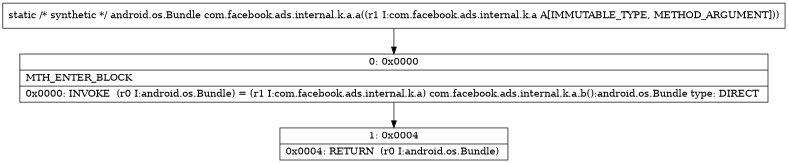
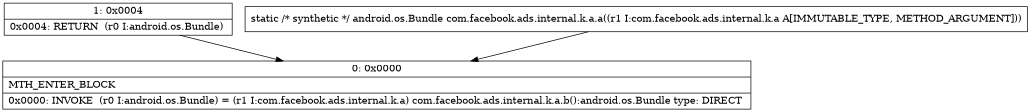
(394, 112) -> (228, 47)
